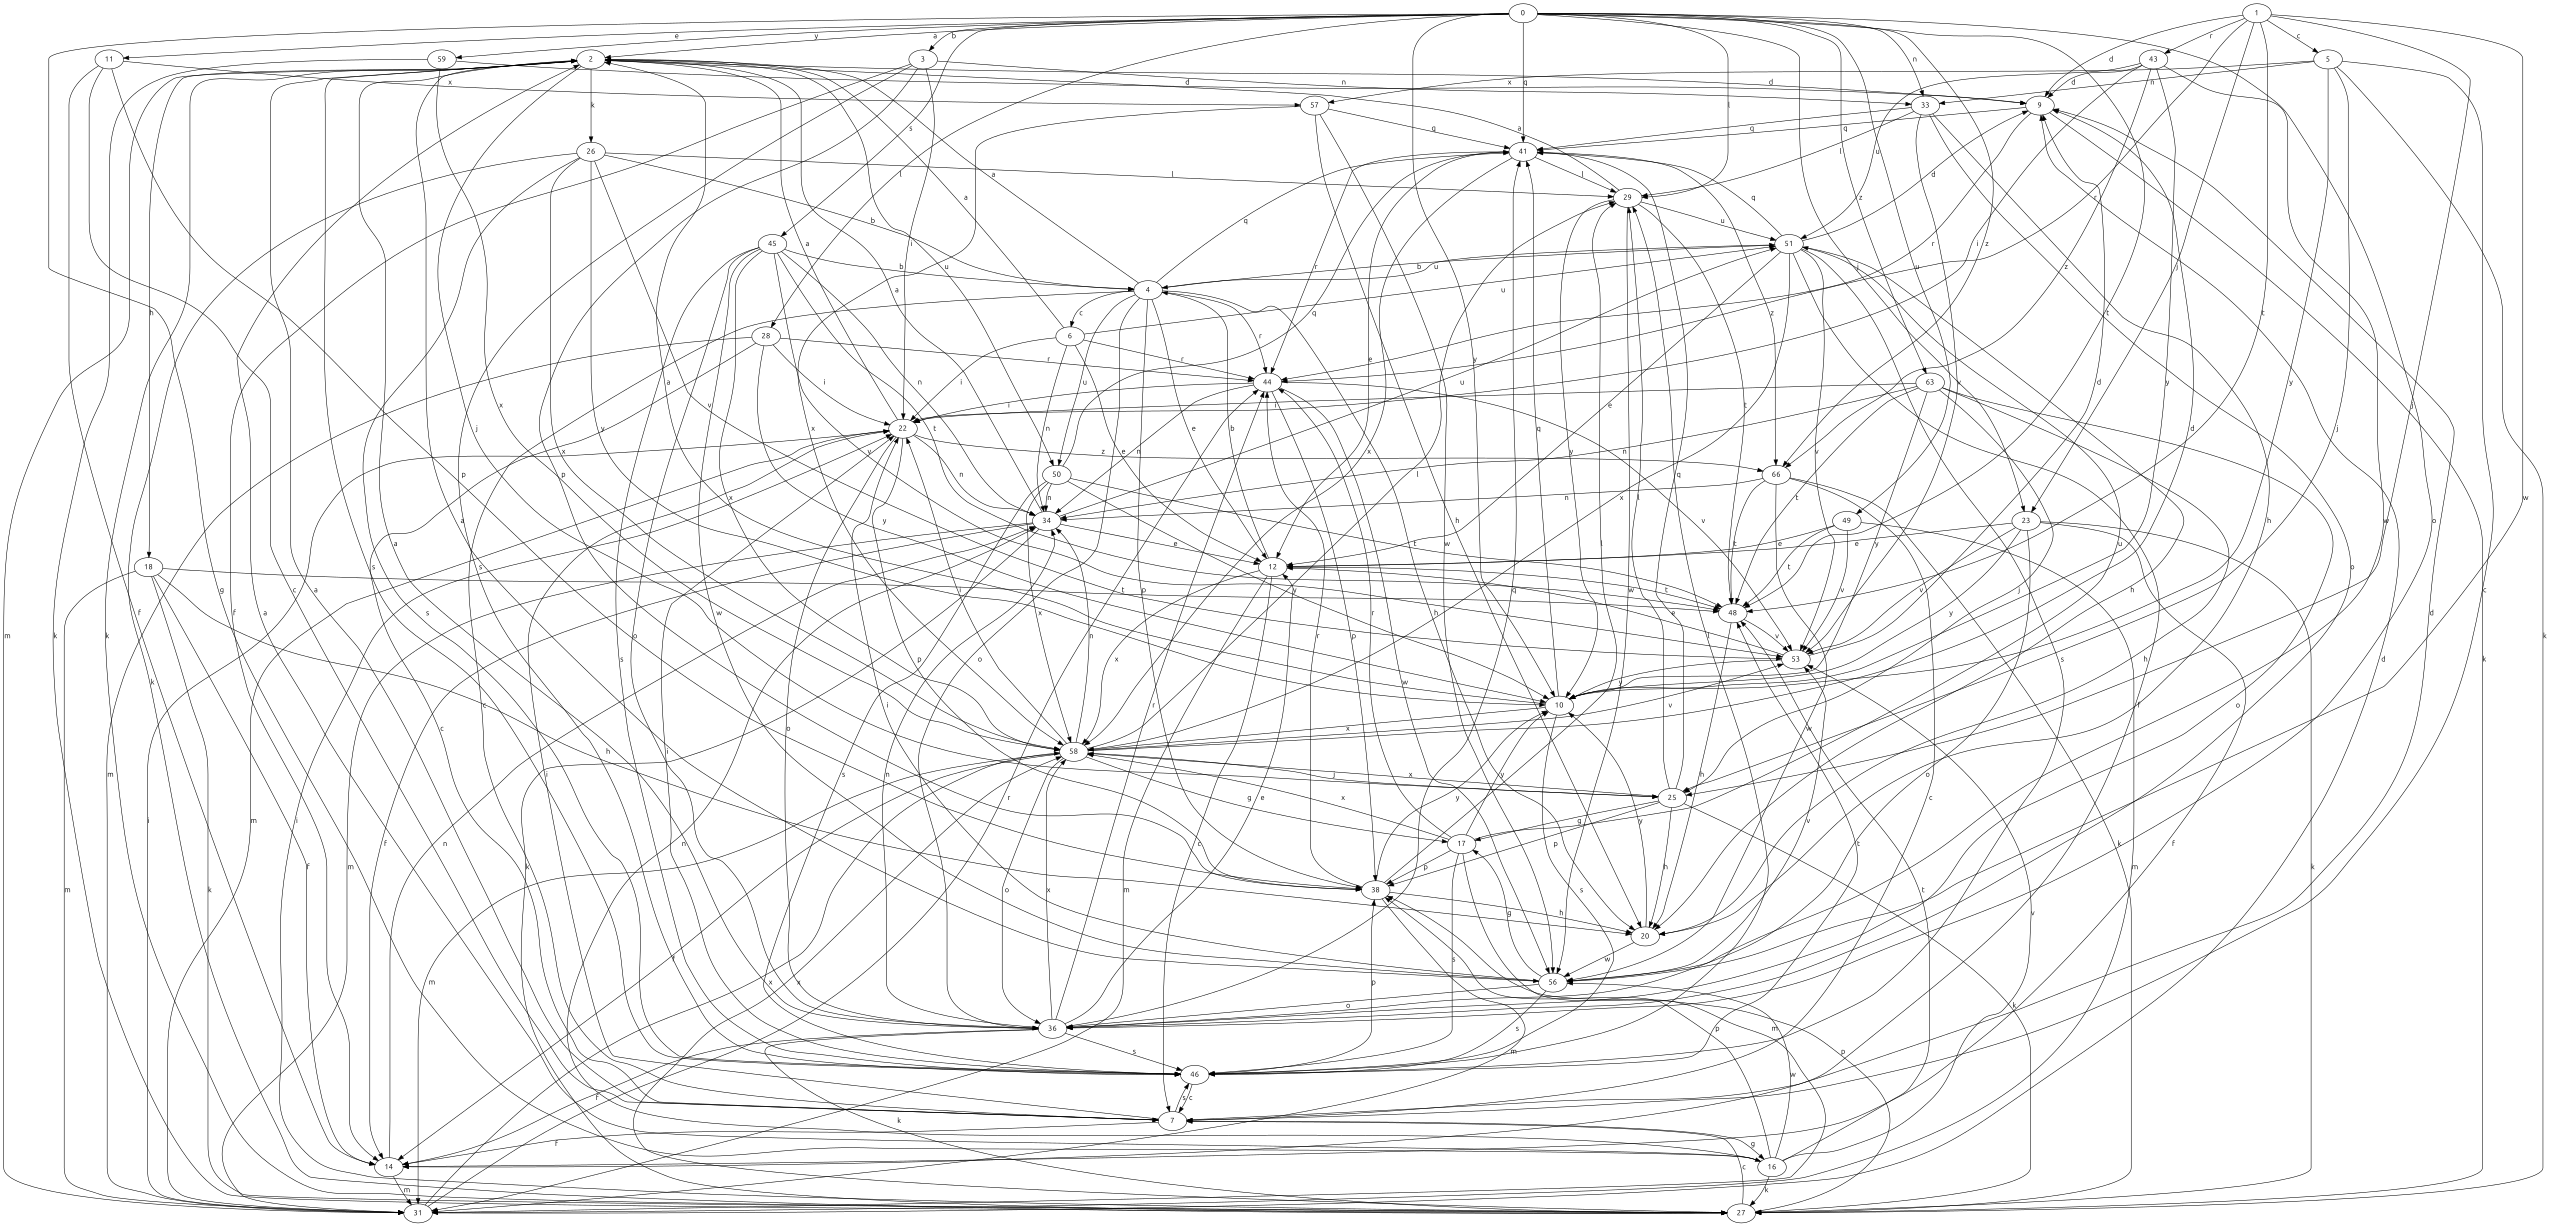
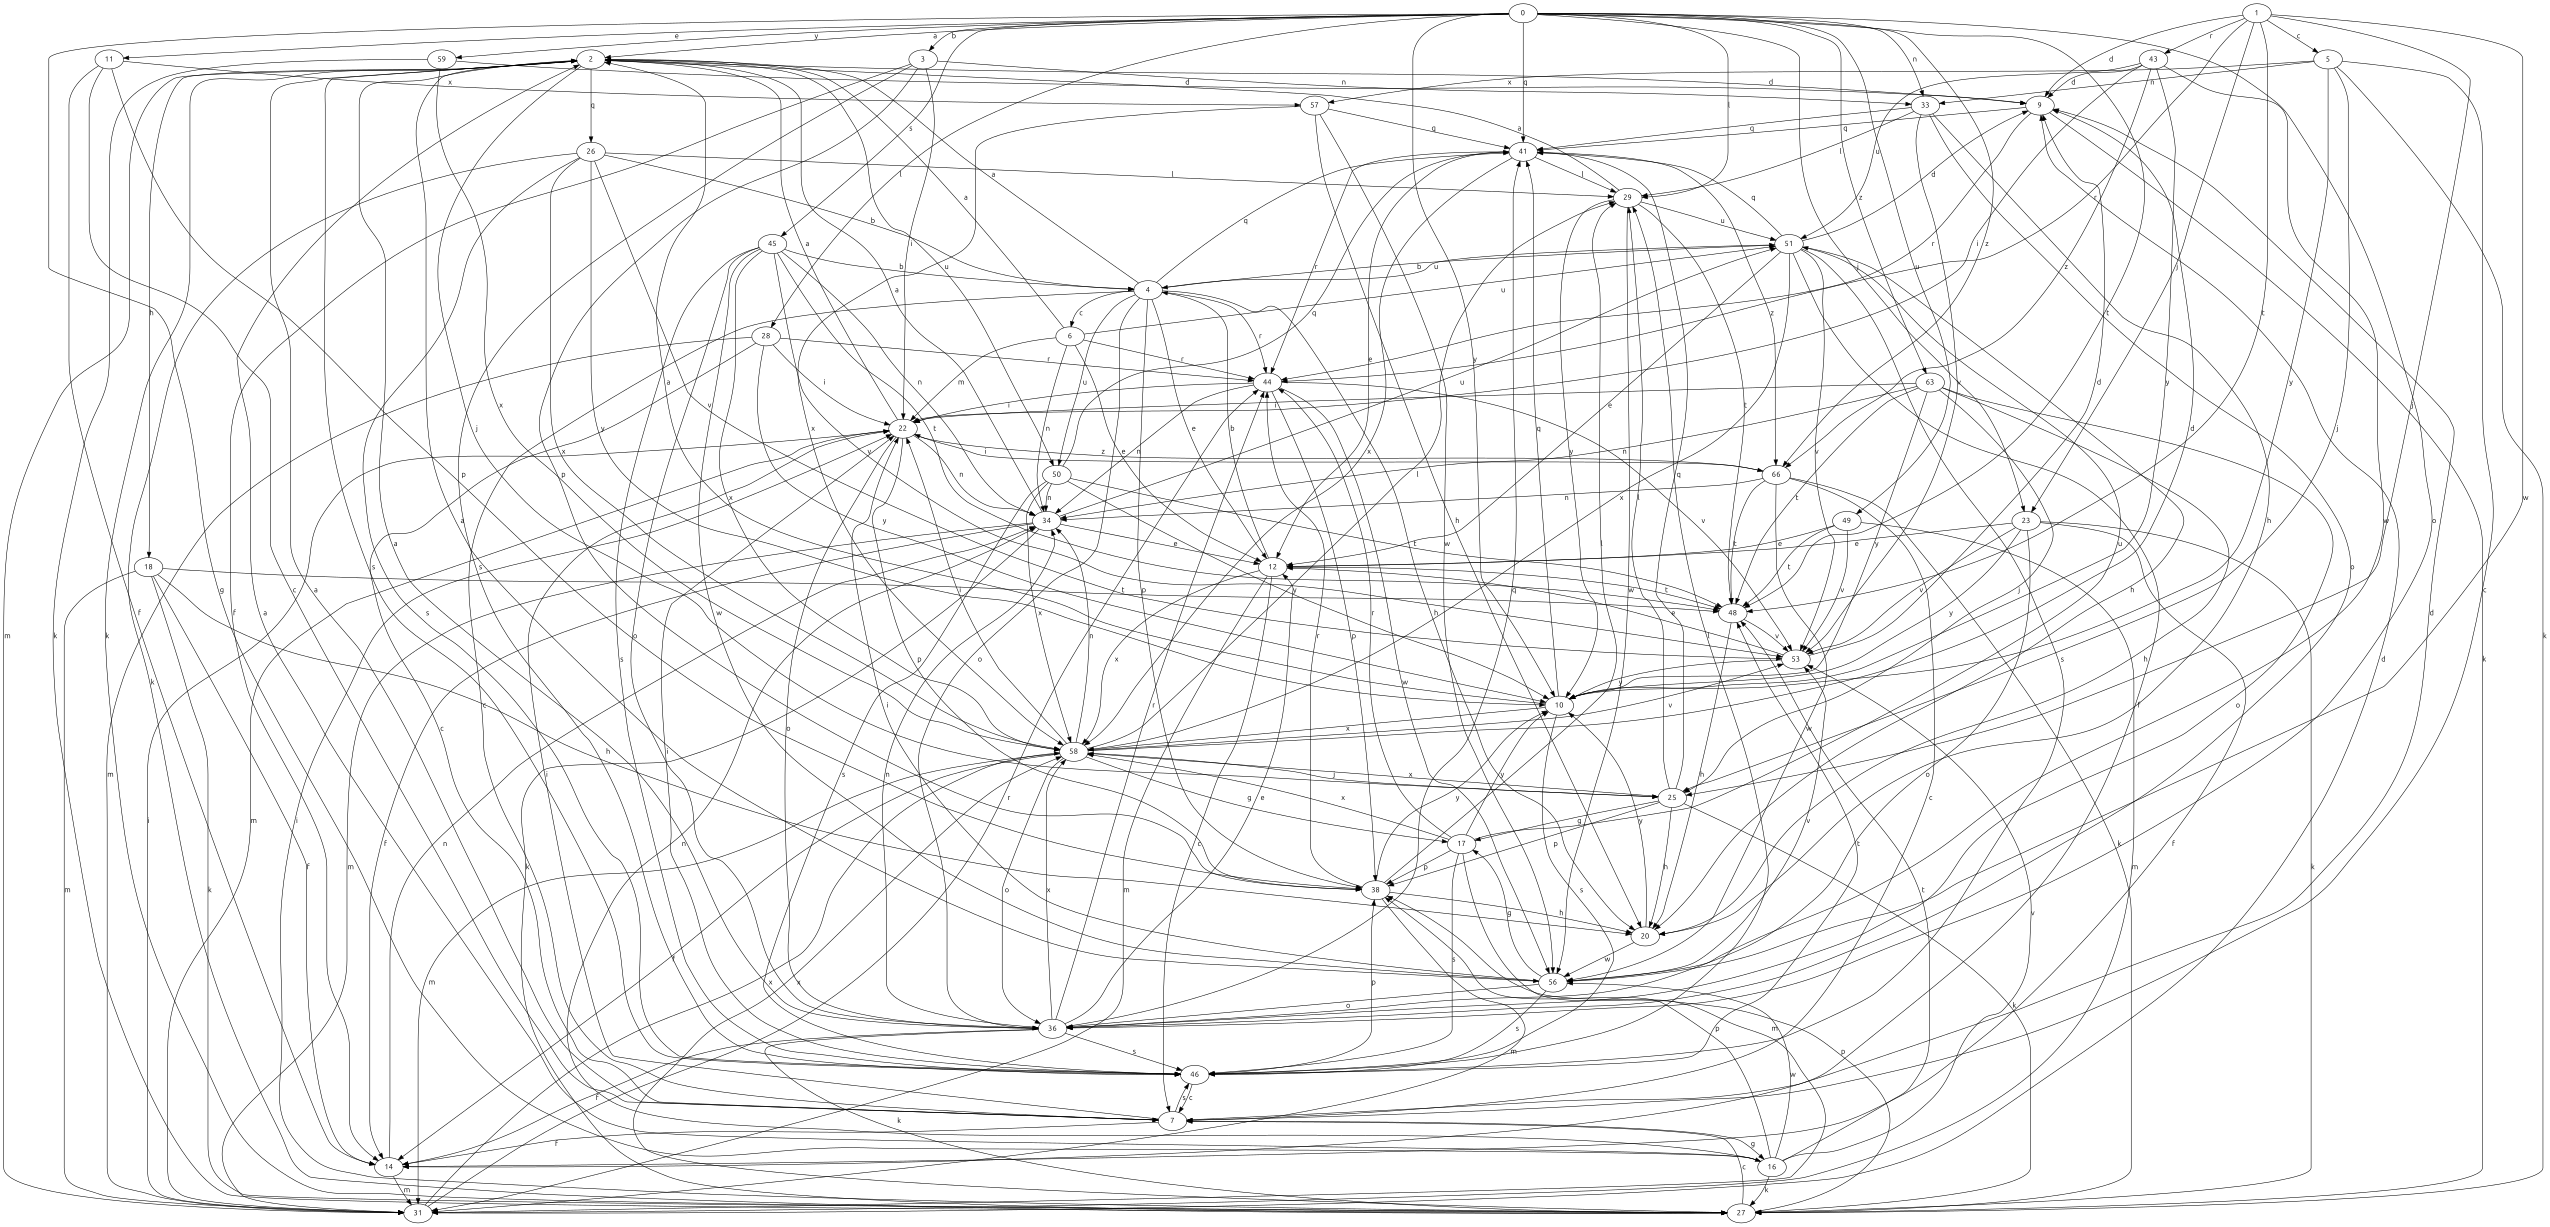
(593, 106) -> (593, 106)
(961, 383) -> (961, 383)
none -> (1319, 462)
